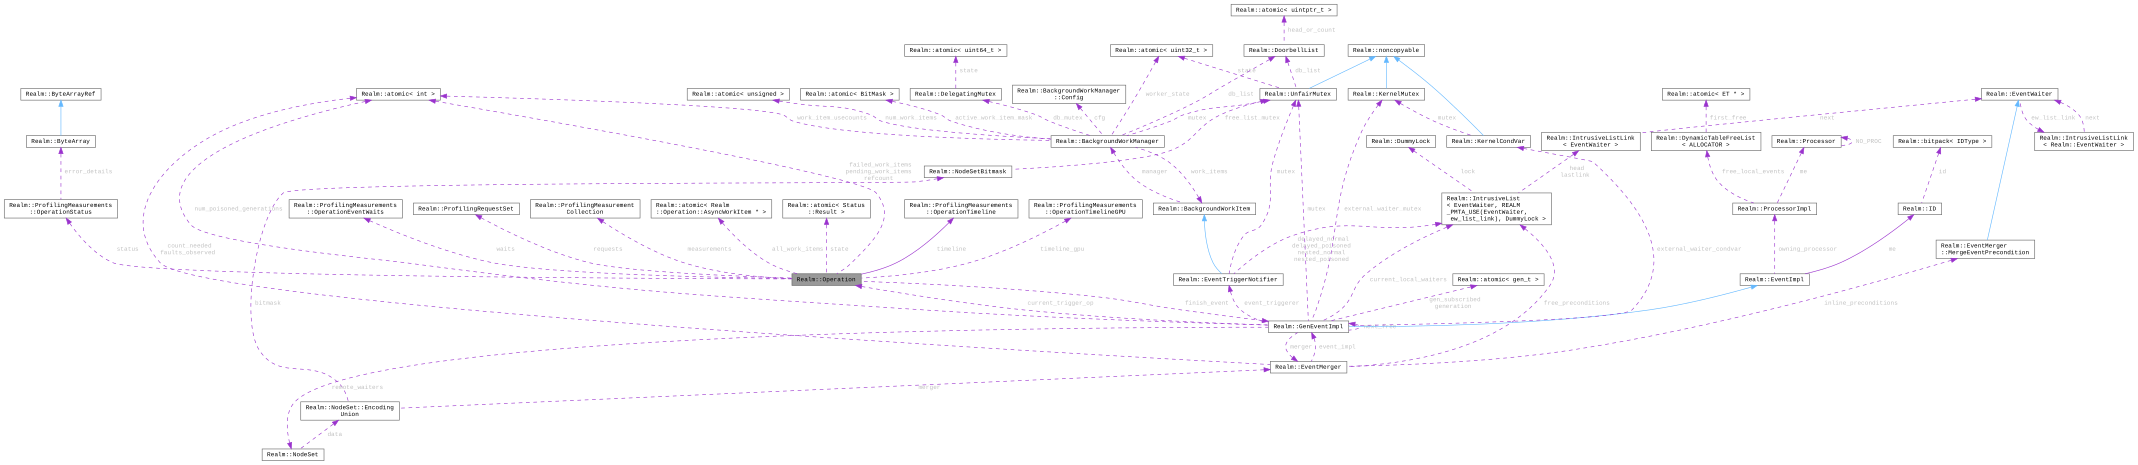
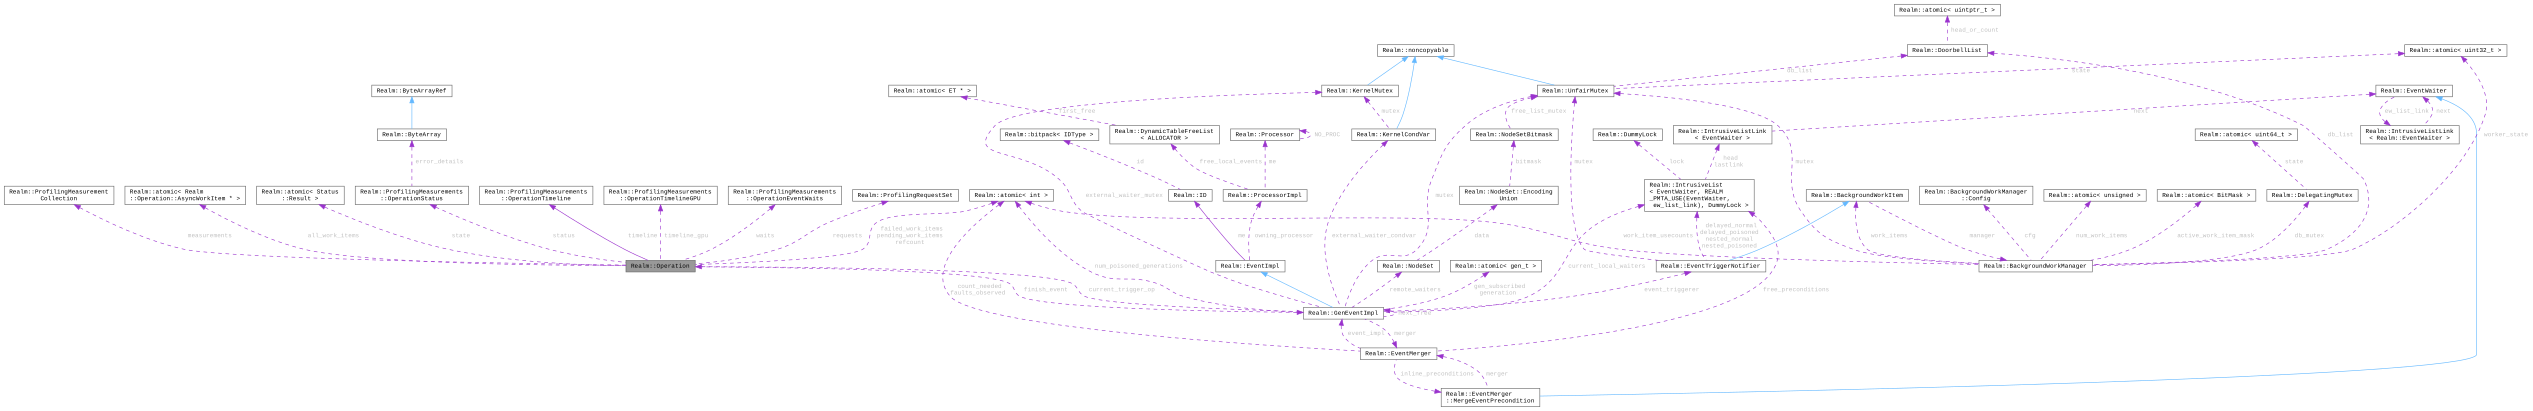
(832, 389) -> (1470, 366)
